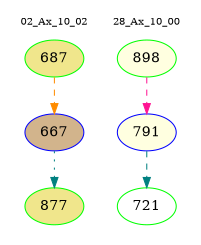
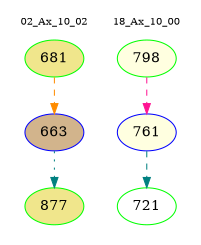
(147, 22) -> (147, 22)
(54, 59) -> (54, 59)
(147, 59) -> (147, 59)
(54, 132) -> (54, 132)
(147, 132) -> (147, 132)
